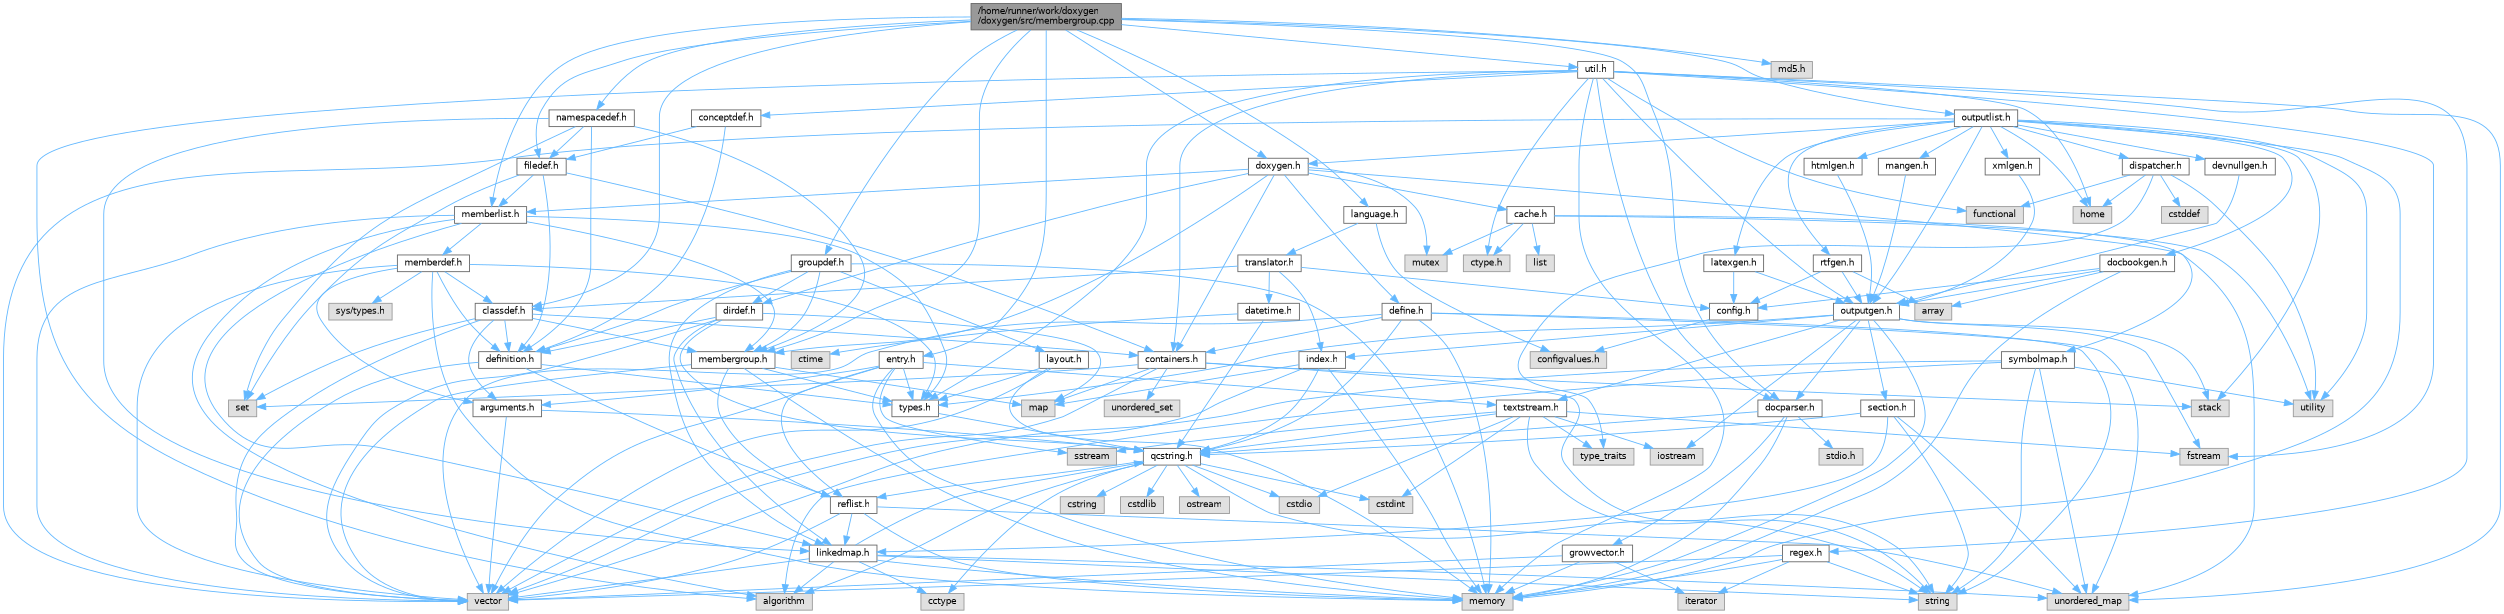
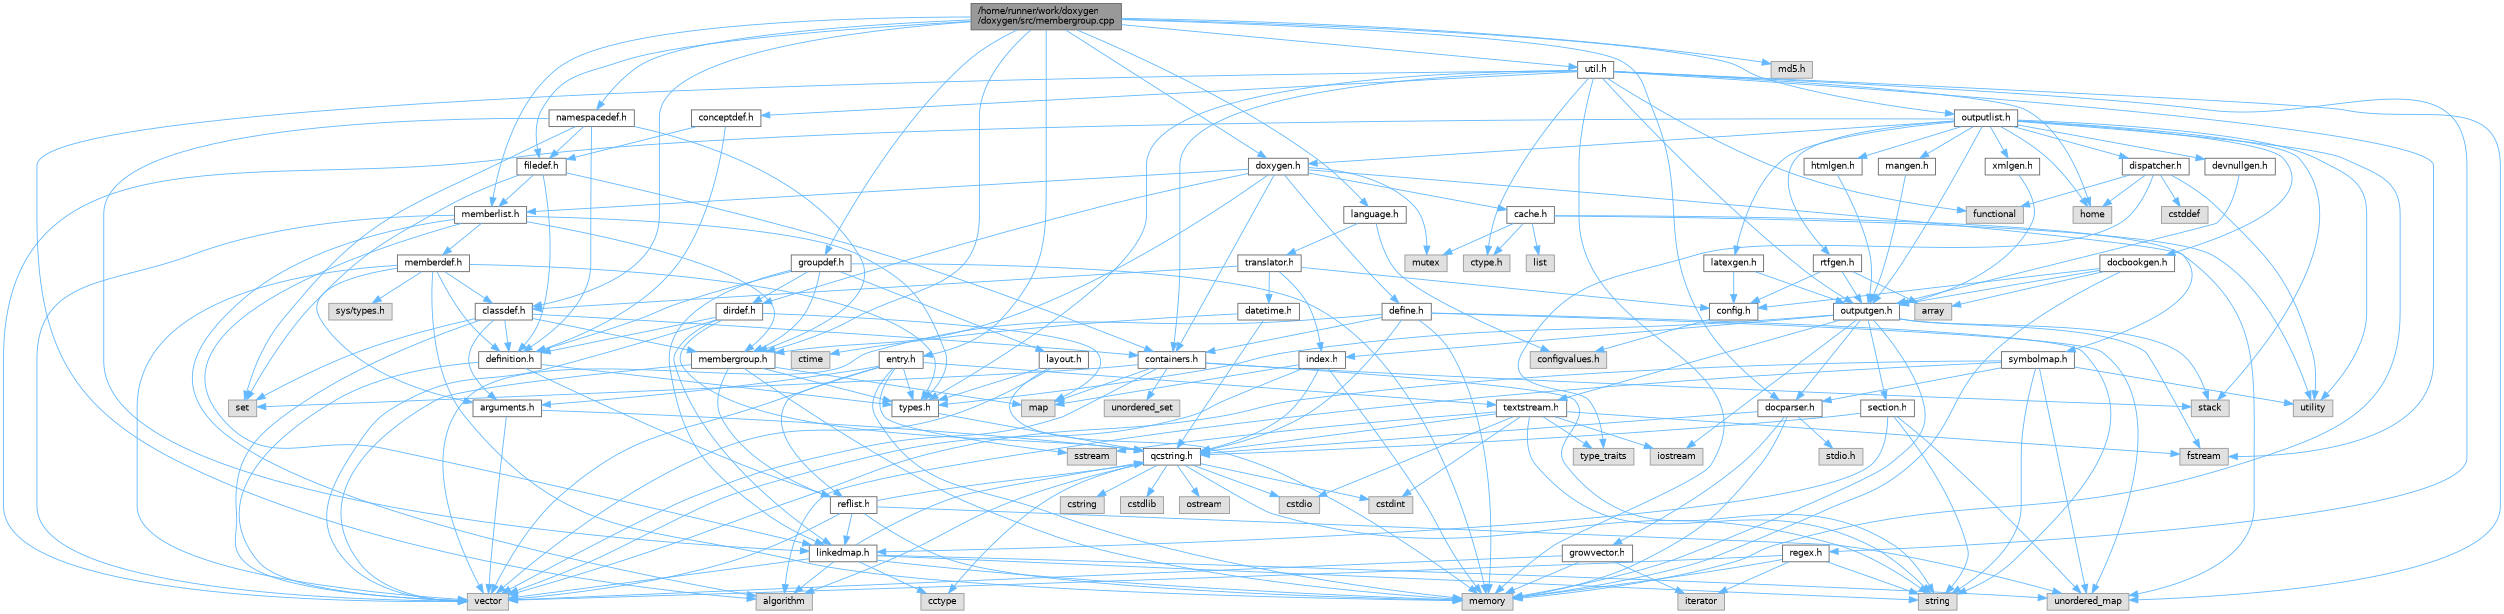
(1643, 260) -> (1925, 382)
(1015, 478) -> (999, 482)
